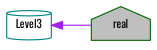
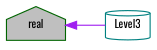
(77, 25) -> (91, 25)
